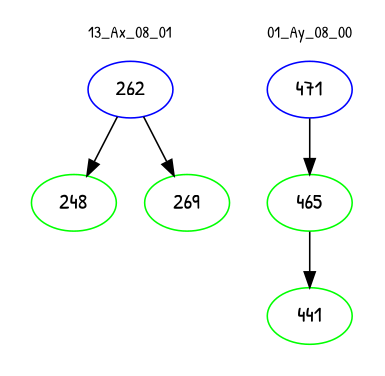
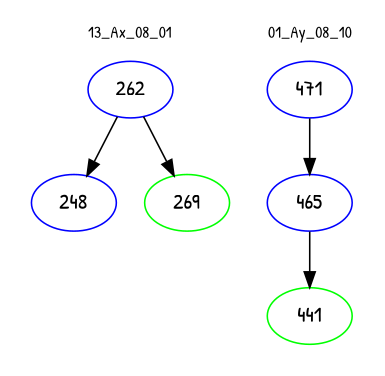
(311, 34) -> (311, 34)
(74, 203) -> (74, 203)
(310, 203) -> (310, 203)
